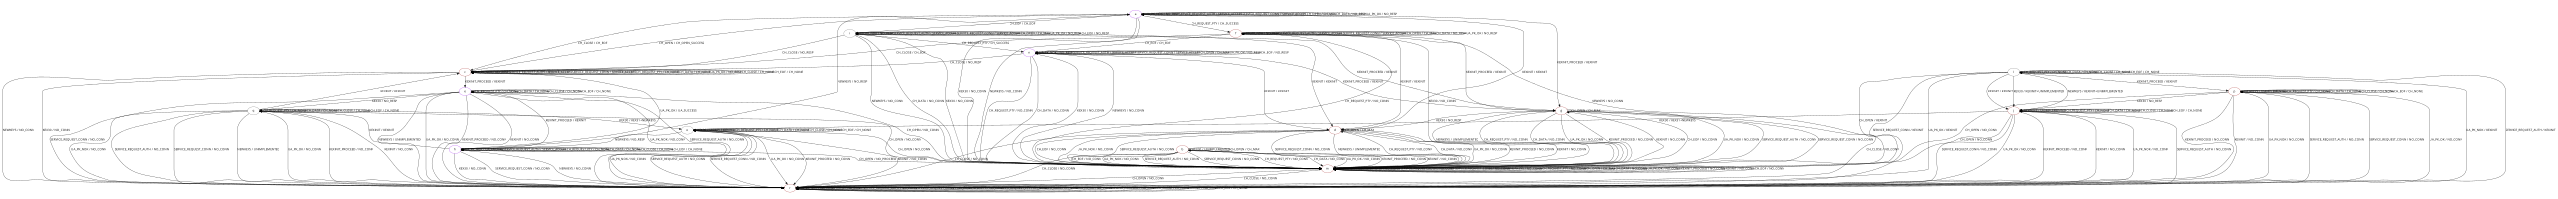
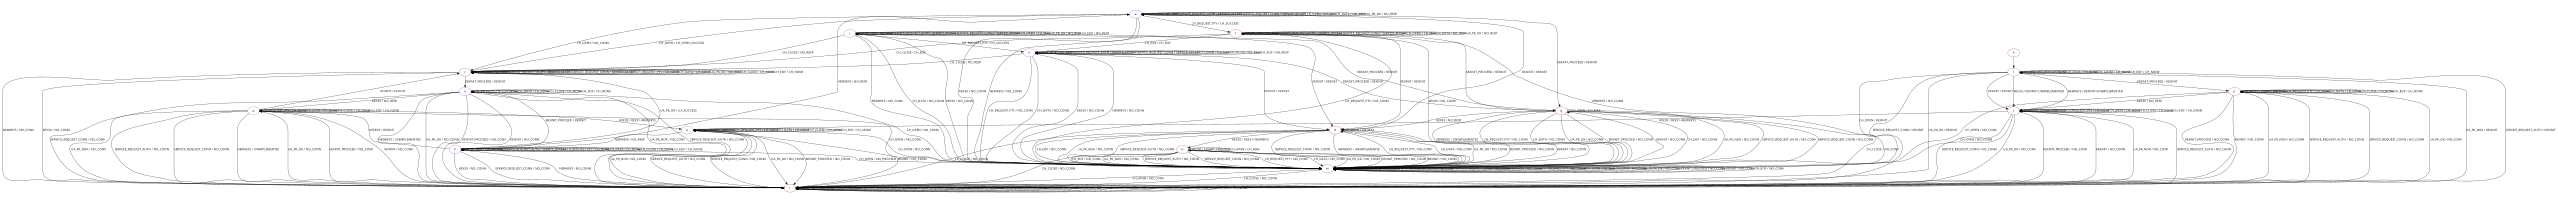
(994, 24) -> none
(593, 43) -> (593, 43)
none -> (2014, 53)
none -> (1259, 135)
